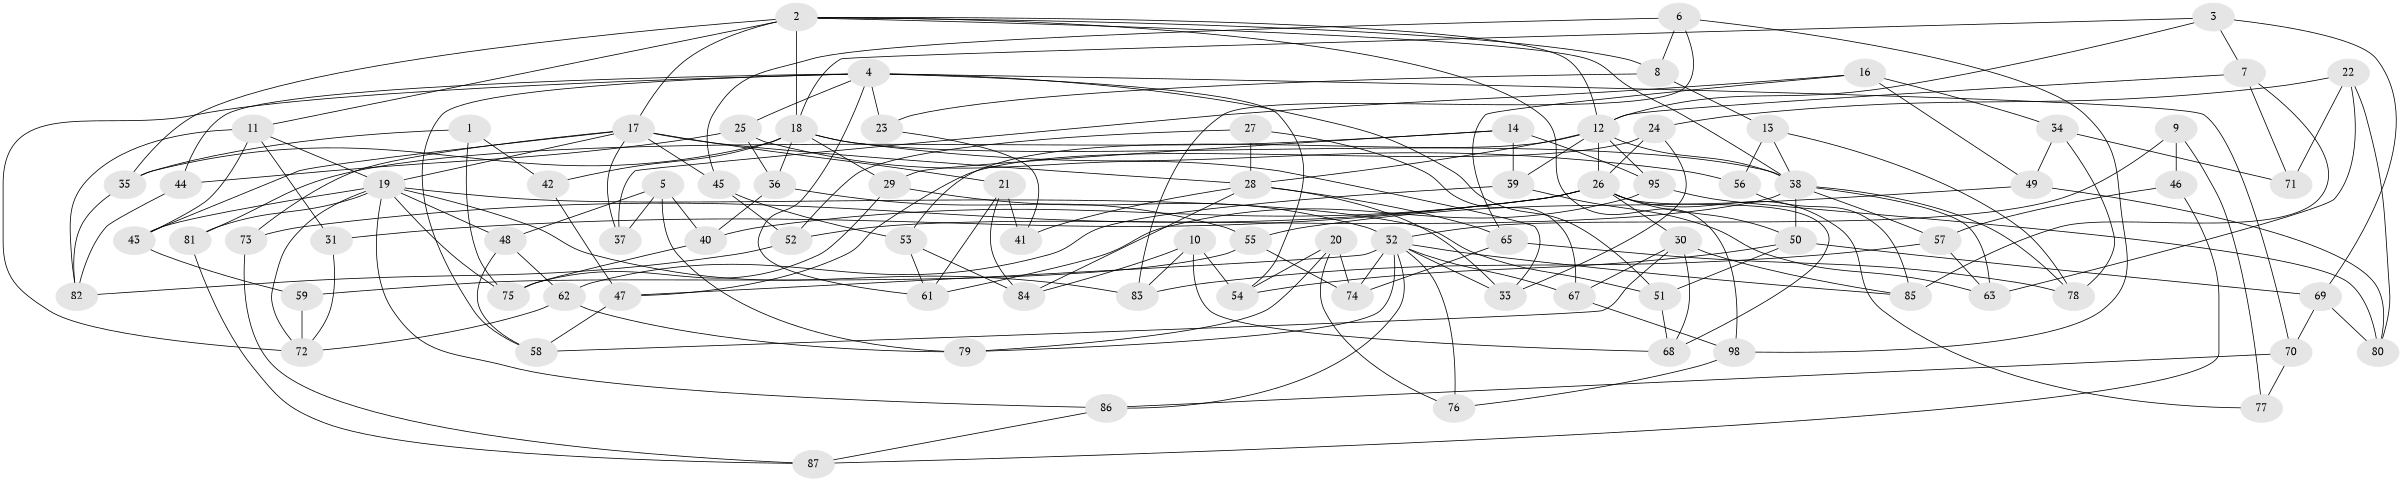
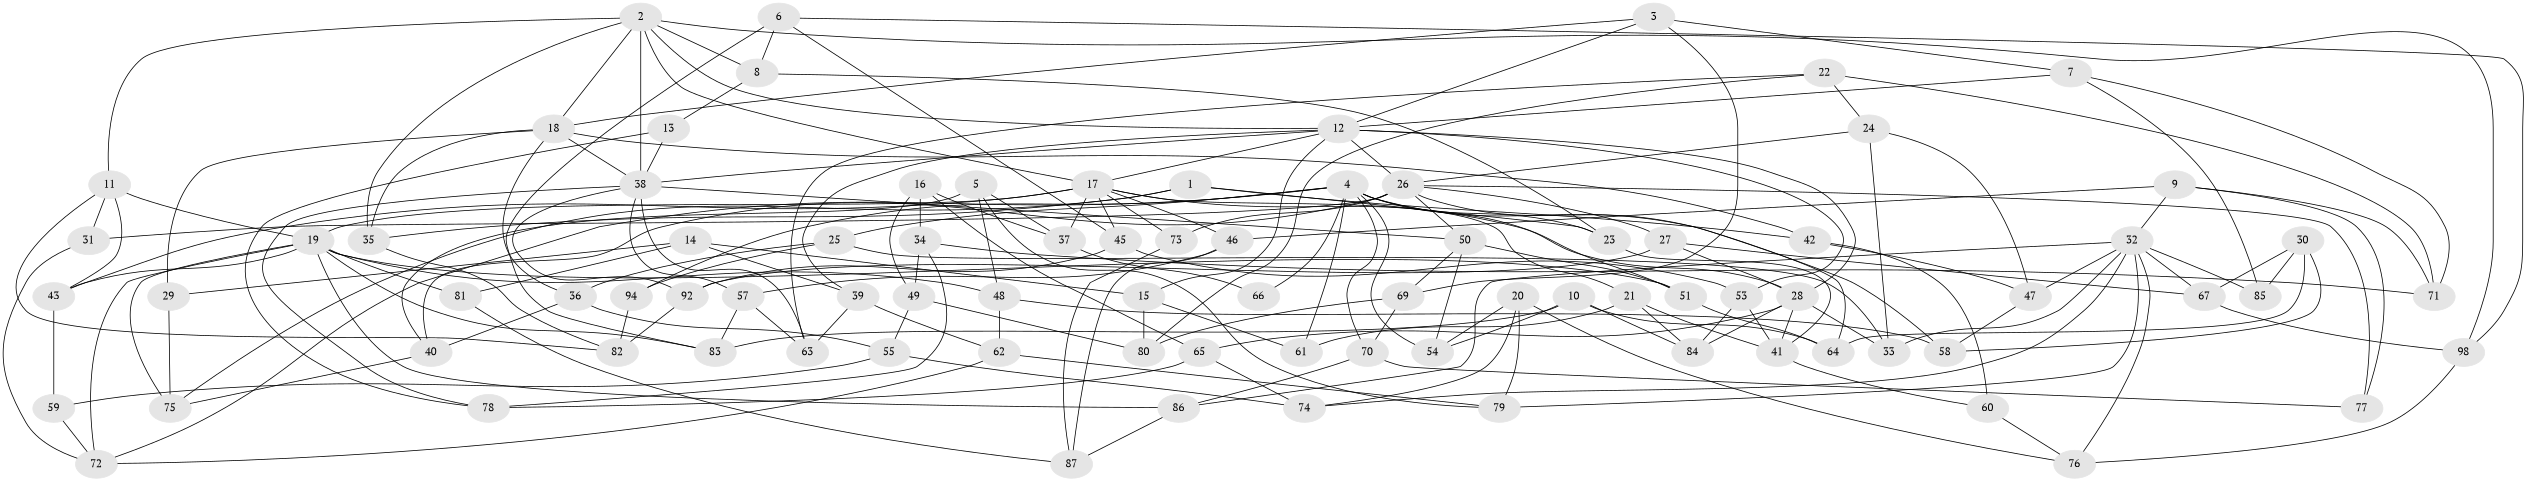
none -> (1236, 152)
(181, 185) -> (631, 297)
(1654, 185) -> (1144, 297)
(1740, 185) -> none
(1144, 204) -> none
none -> (1403, 207)
none -> (2334, 209)
none -> (1161, 210)
(1640, 213) -> (1538, 203)
(791, 241) -> (687, 297)
(917, 269) -> (1760, 325)
none -> (1259, 297)
(1669, 352) -> (1833, 352)
none -> (1988, 408)
